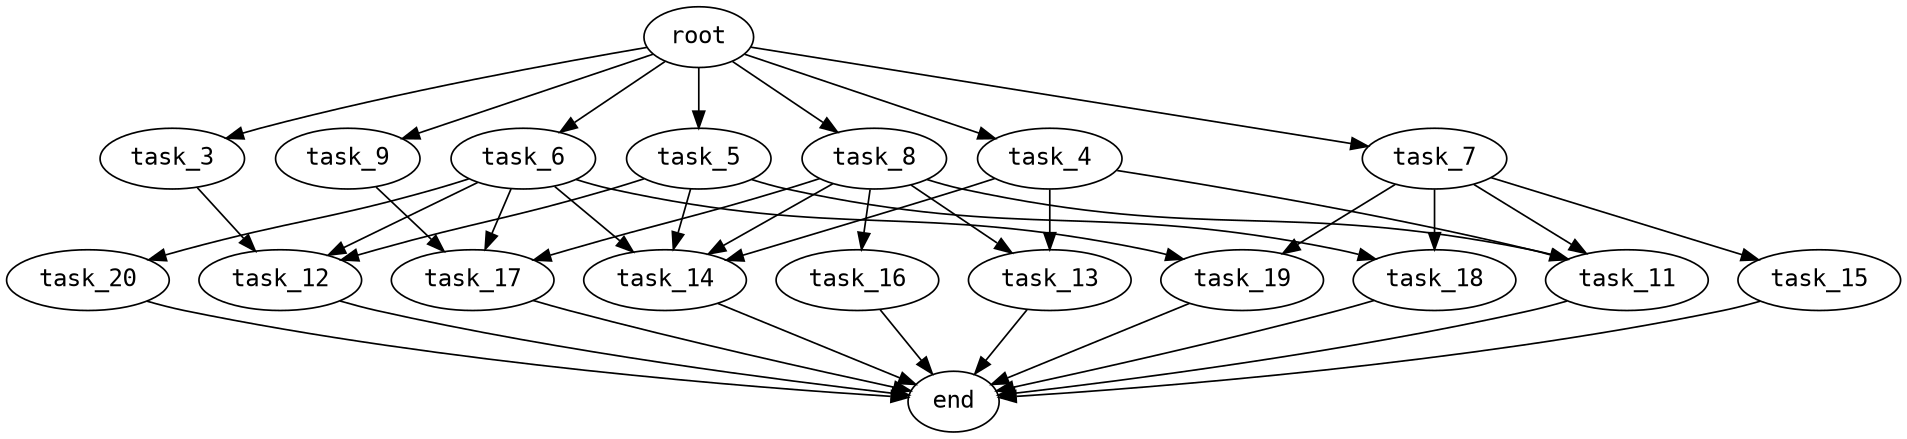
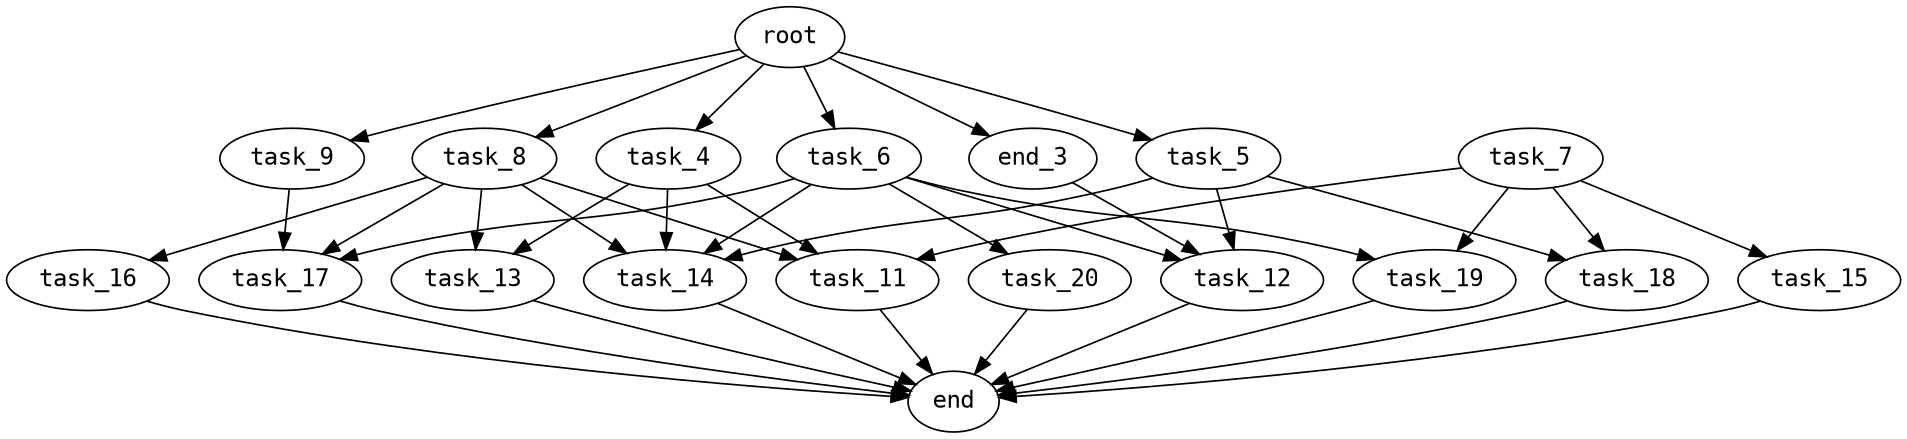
(1051, 95) -> none
(172, 159) -> (1033, 159)
